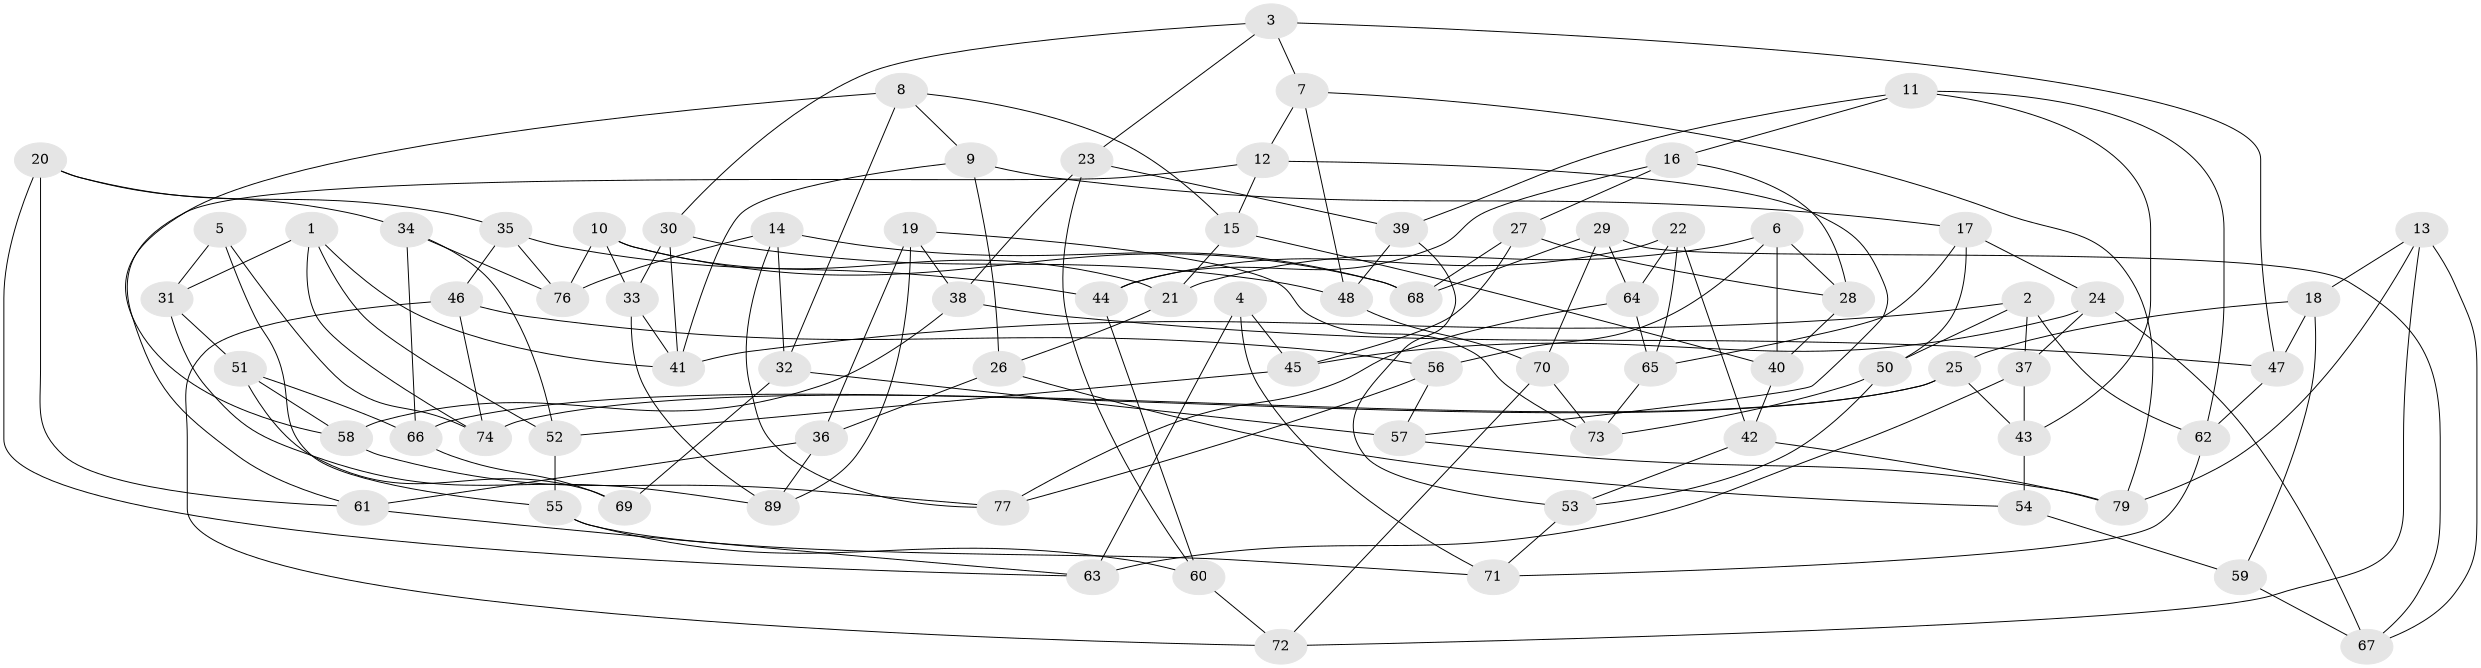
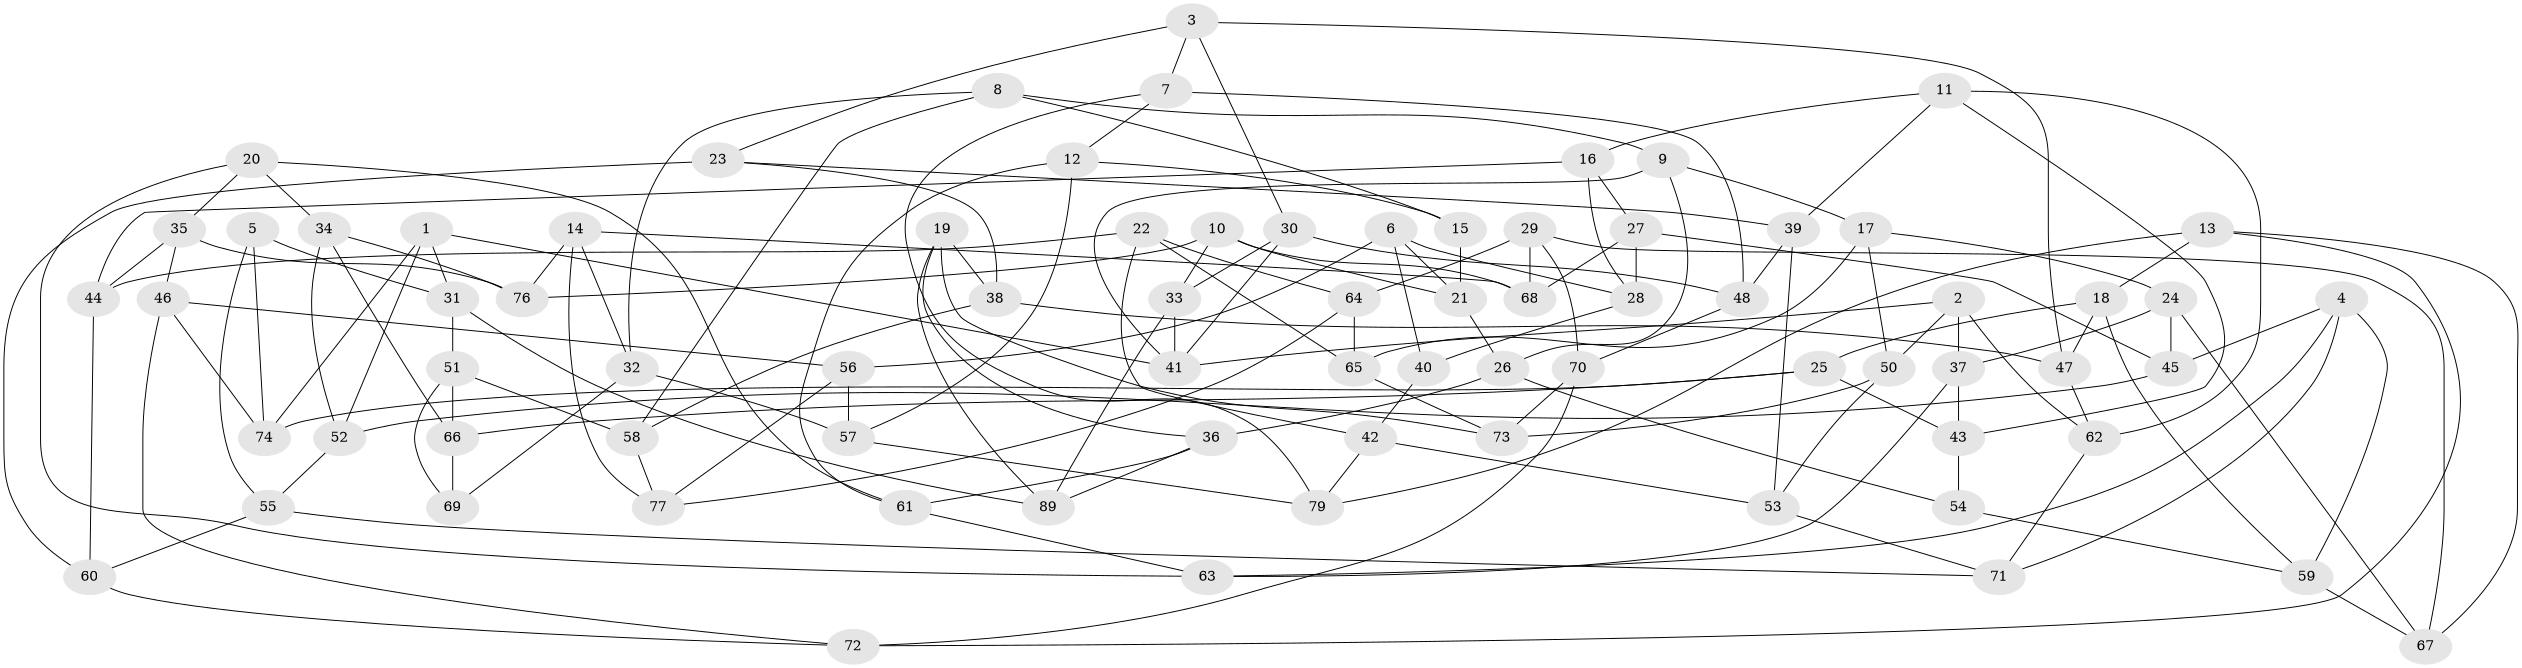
(1505, 296) -> none
none -> (2370, 437)
